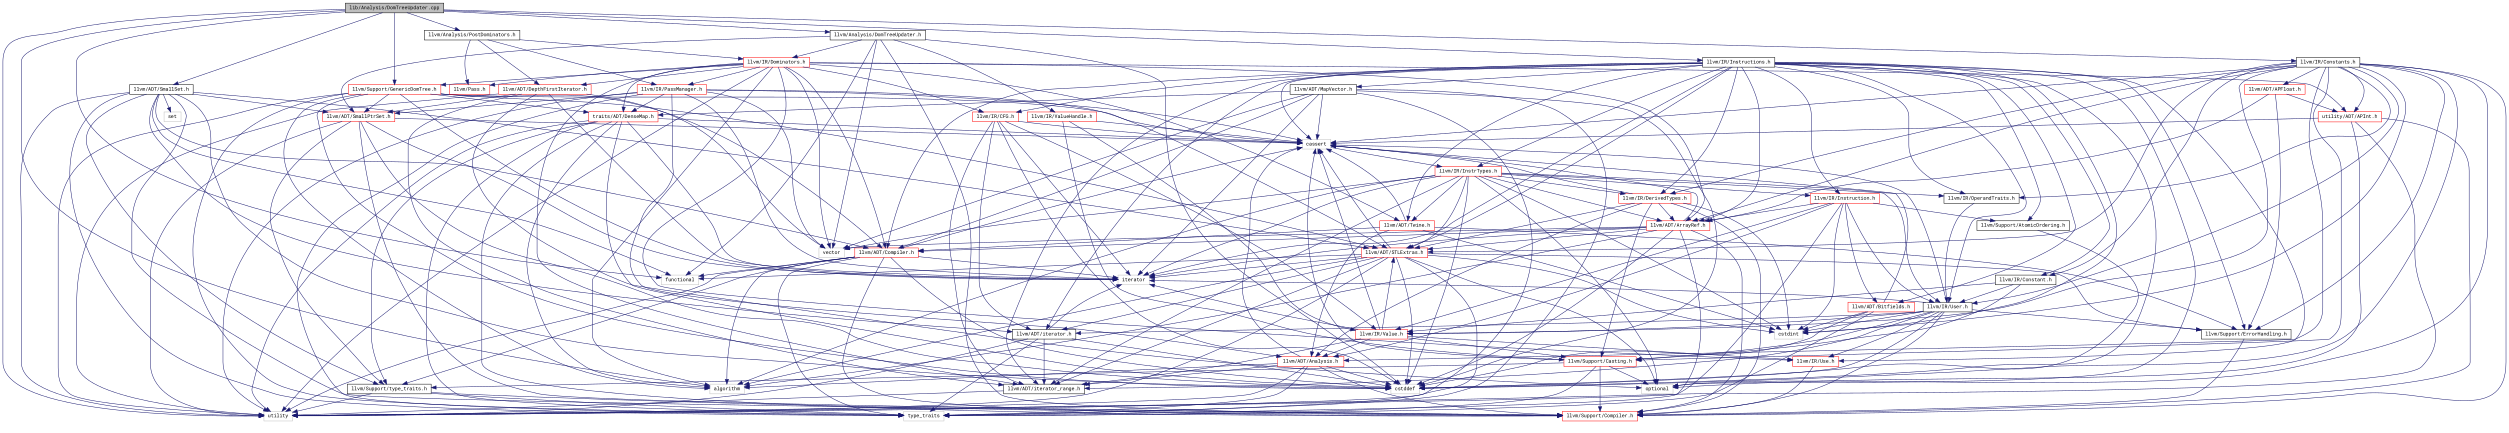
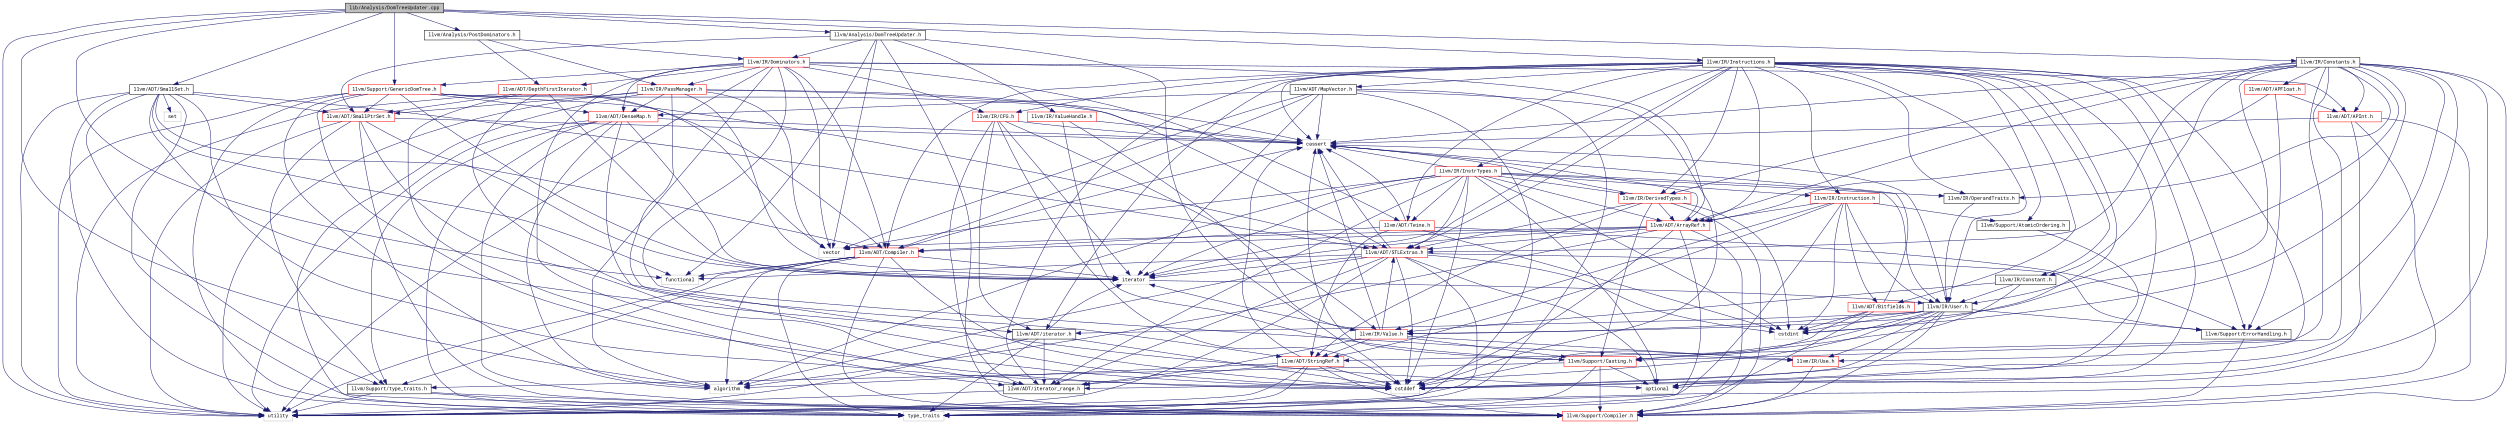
(470, 89) -> none
(623, 117) -> (623, 117)
(2350, 117) -> (2350, 117)
(1384, 157) -> (1391, 157)
(1560, 288) -> (1515, 287)
(1237, 289) -> none
(1311, 362) -> (1311, 362)
